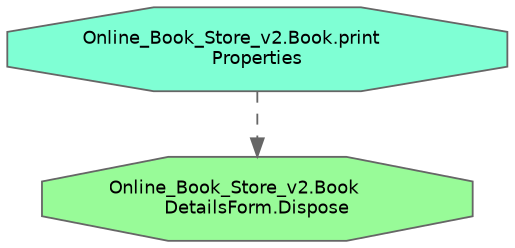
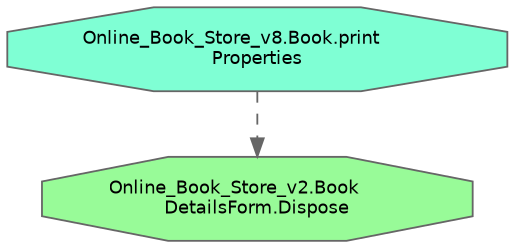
(257, 49) -> (257, 49)
